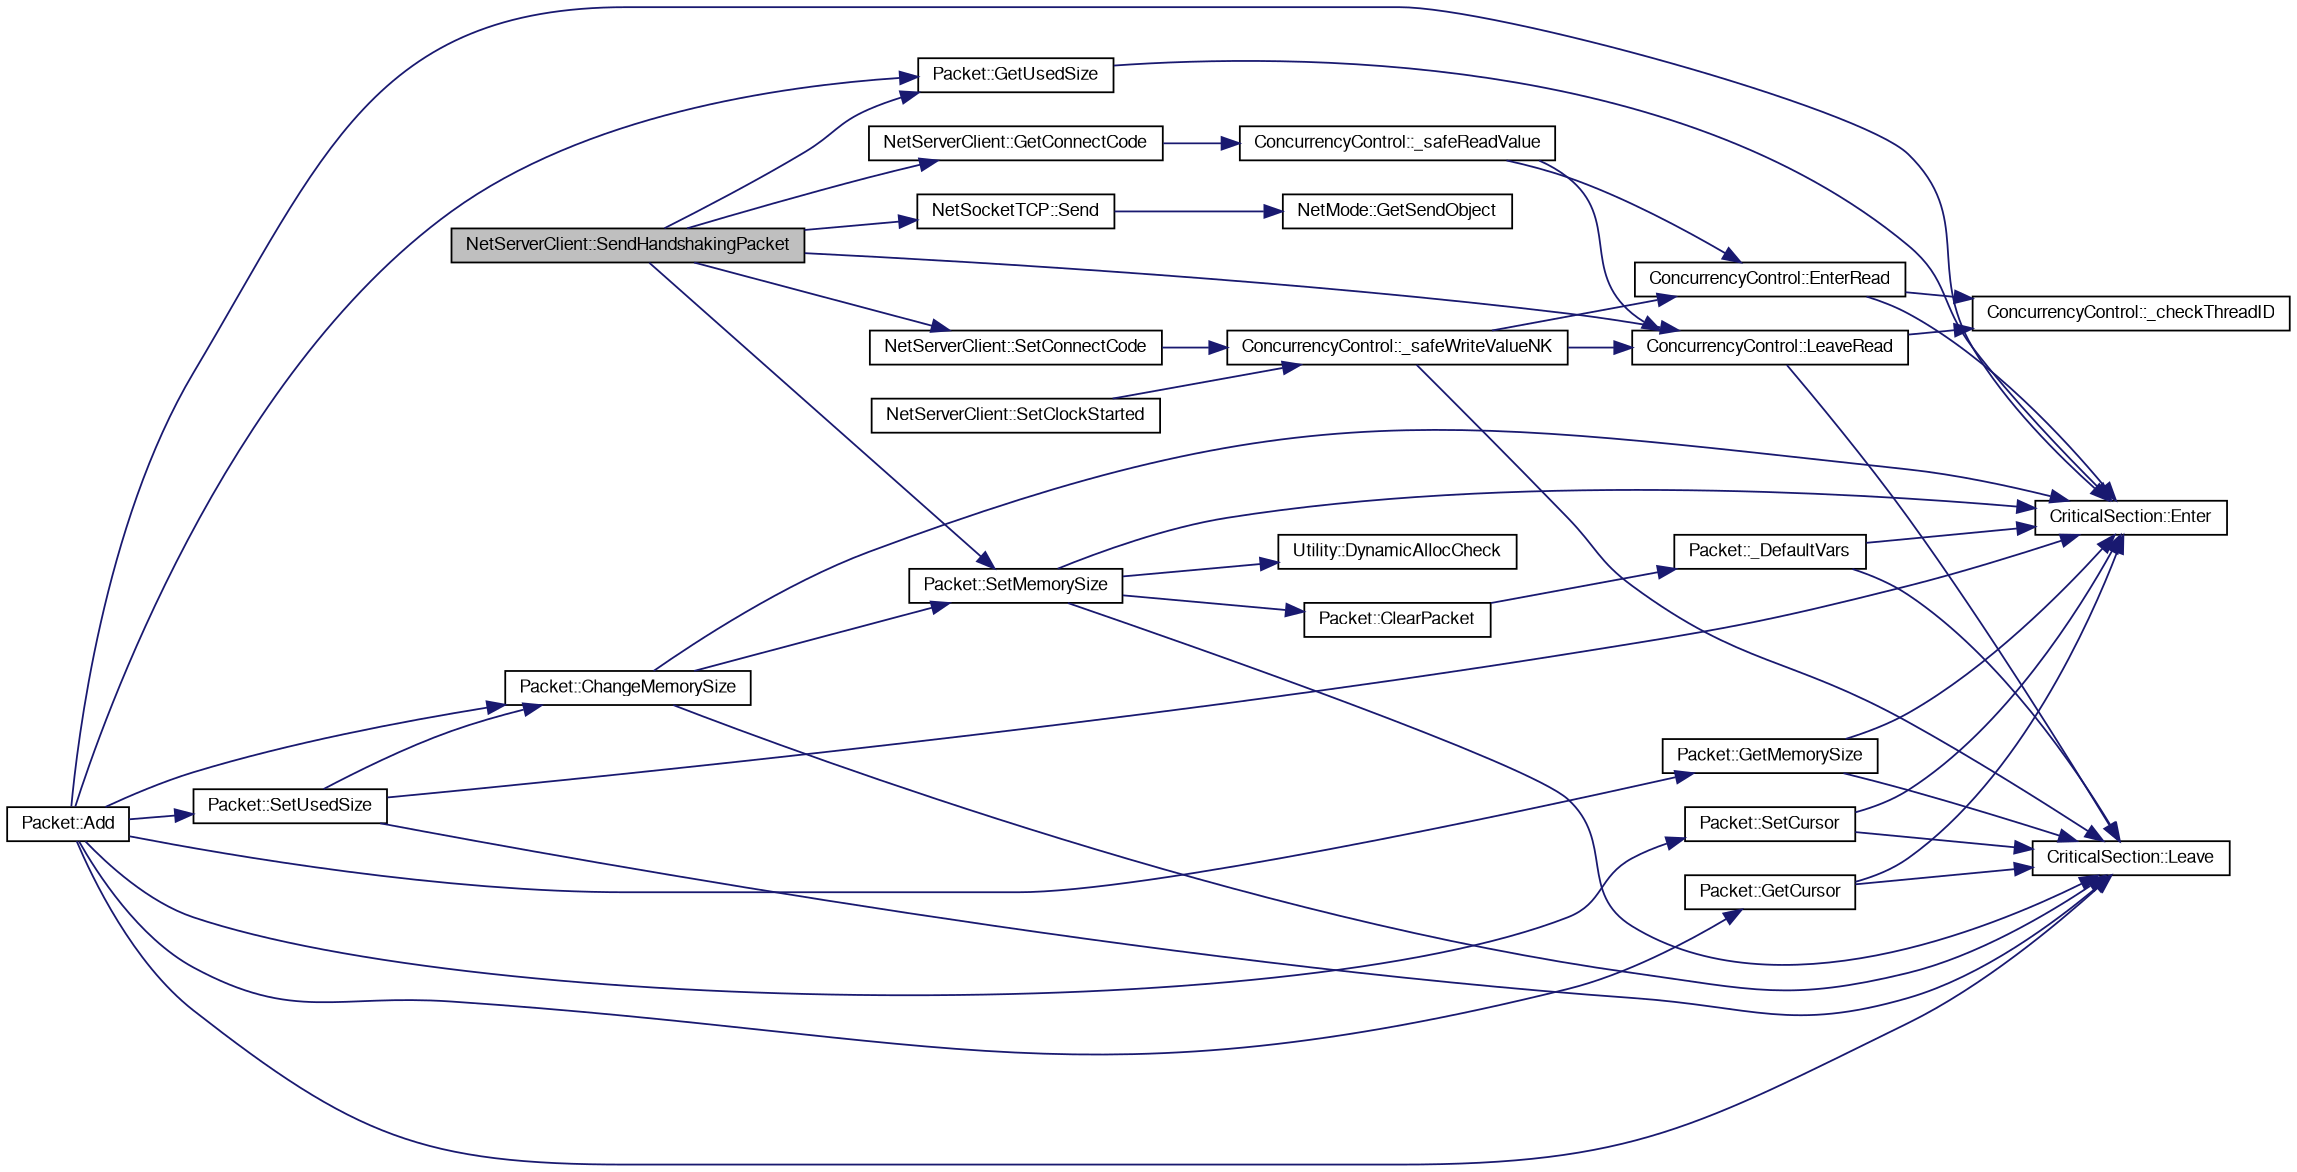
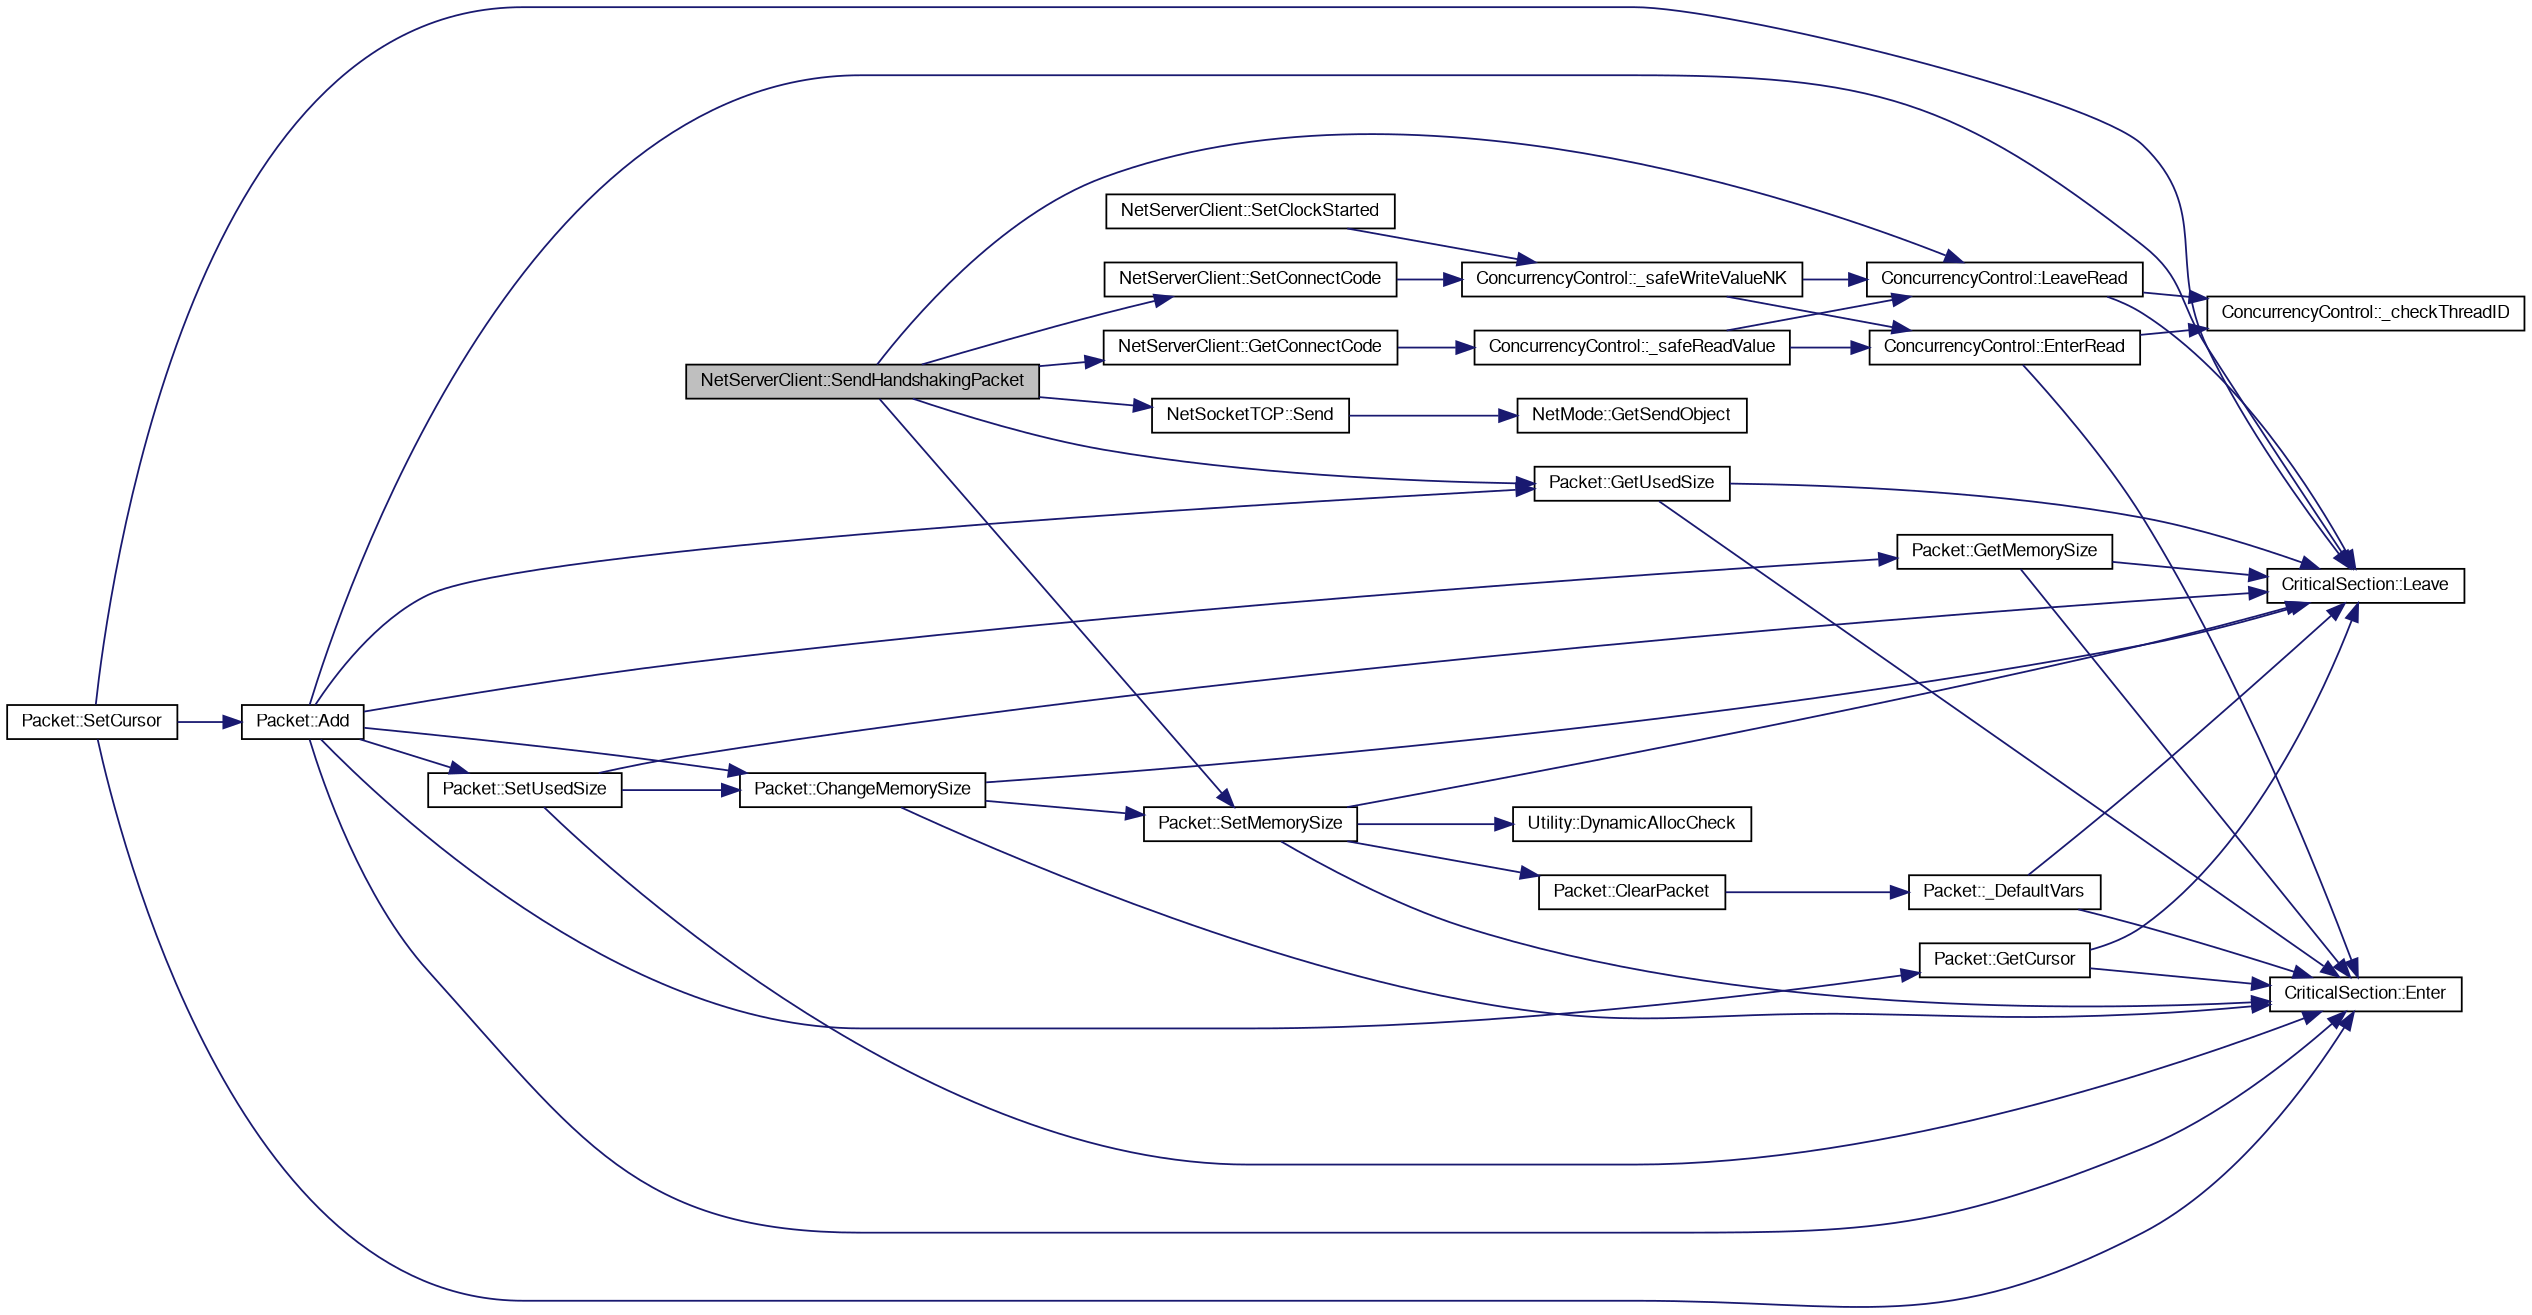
(1722, 640) -> (2019, 500)
(878, 995) -> (200, 722)
